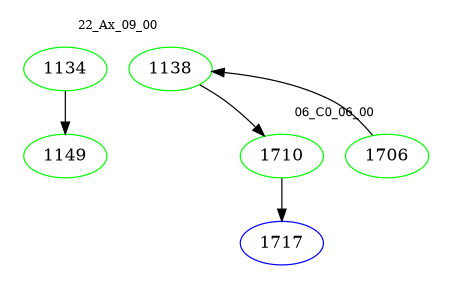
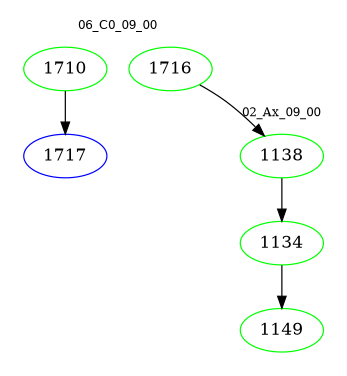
(118, 26) -> (282, 113)
(239, 112) -> (282, 194)
(334, 113) -> (118, 26)
(387, 156) -> (171, 69)
